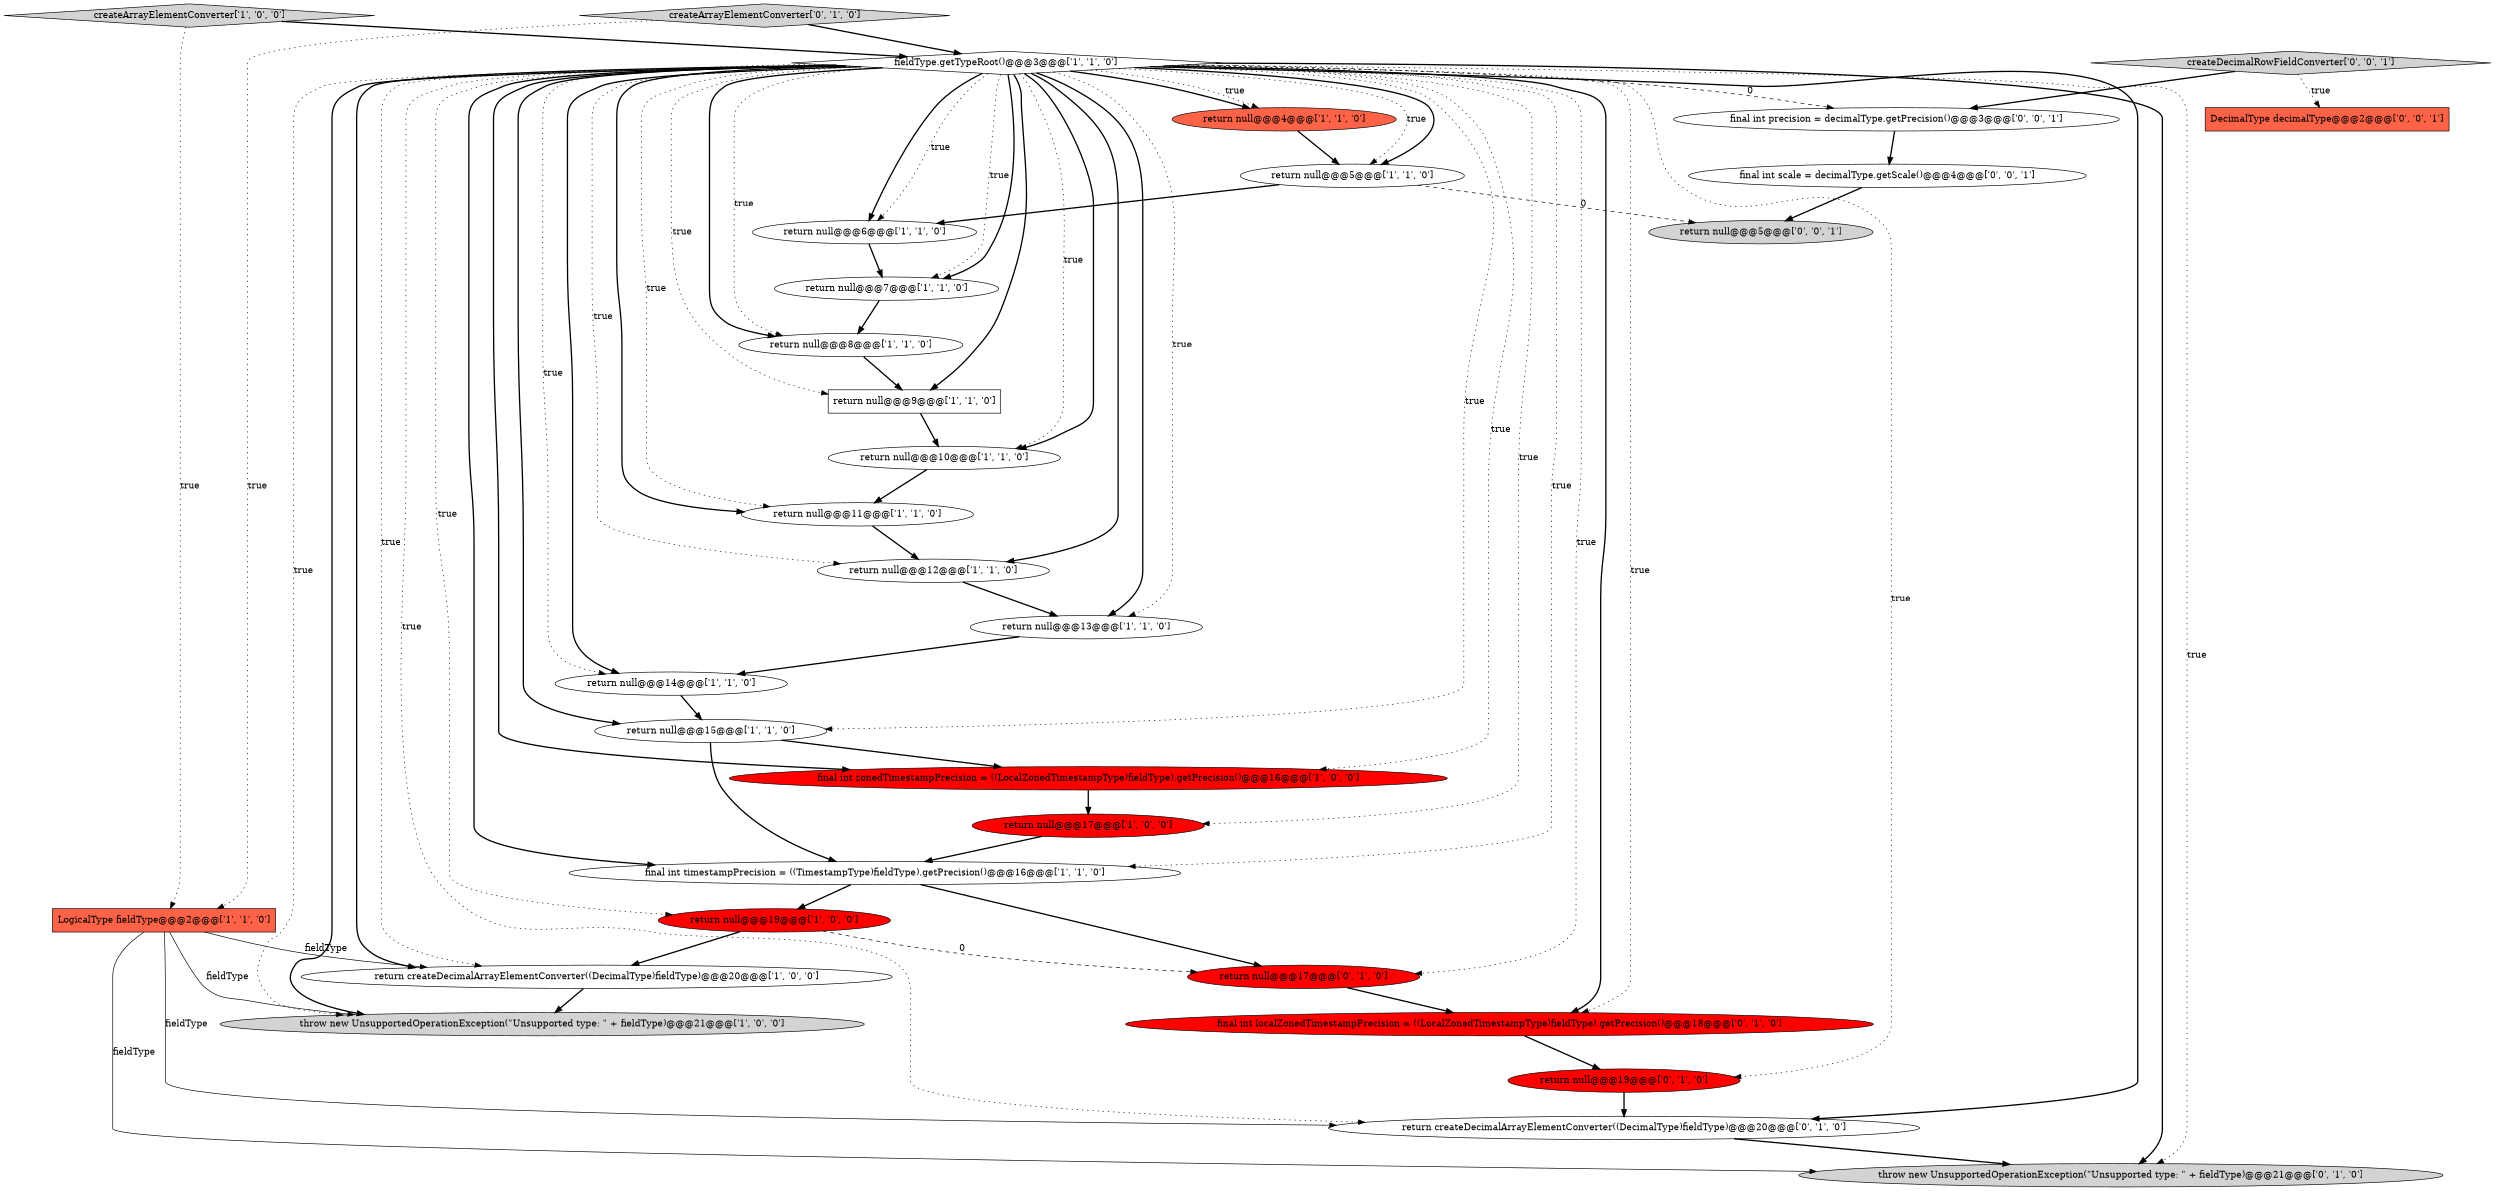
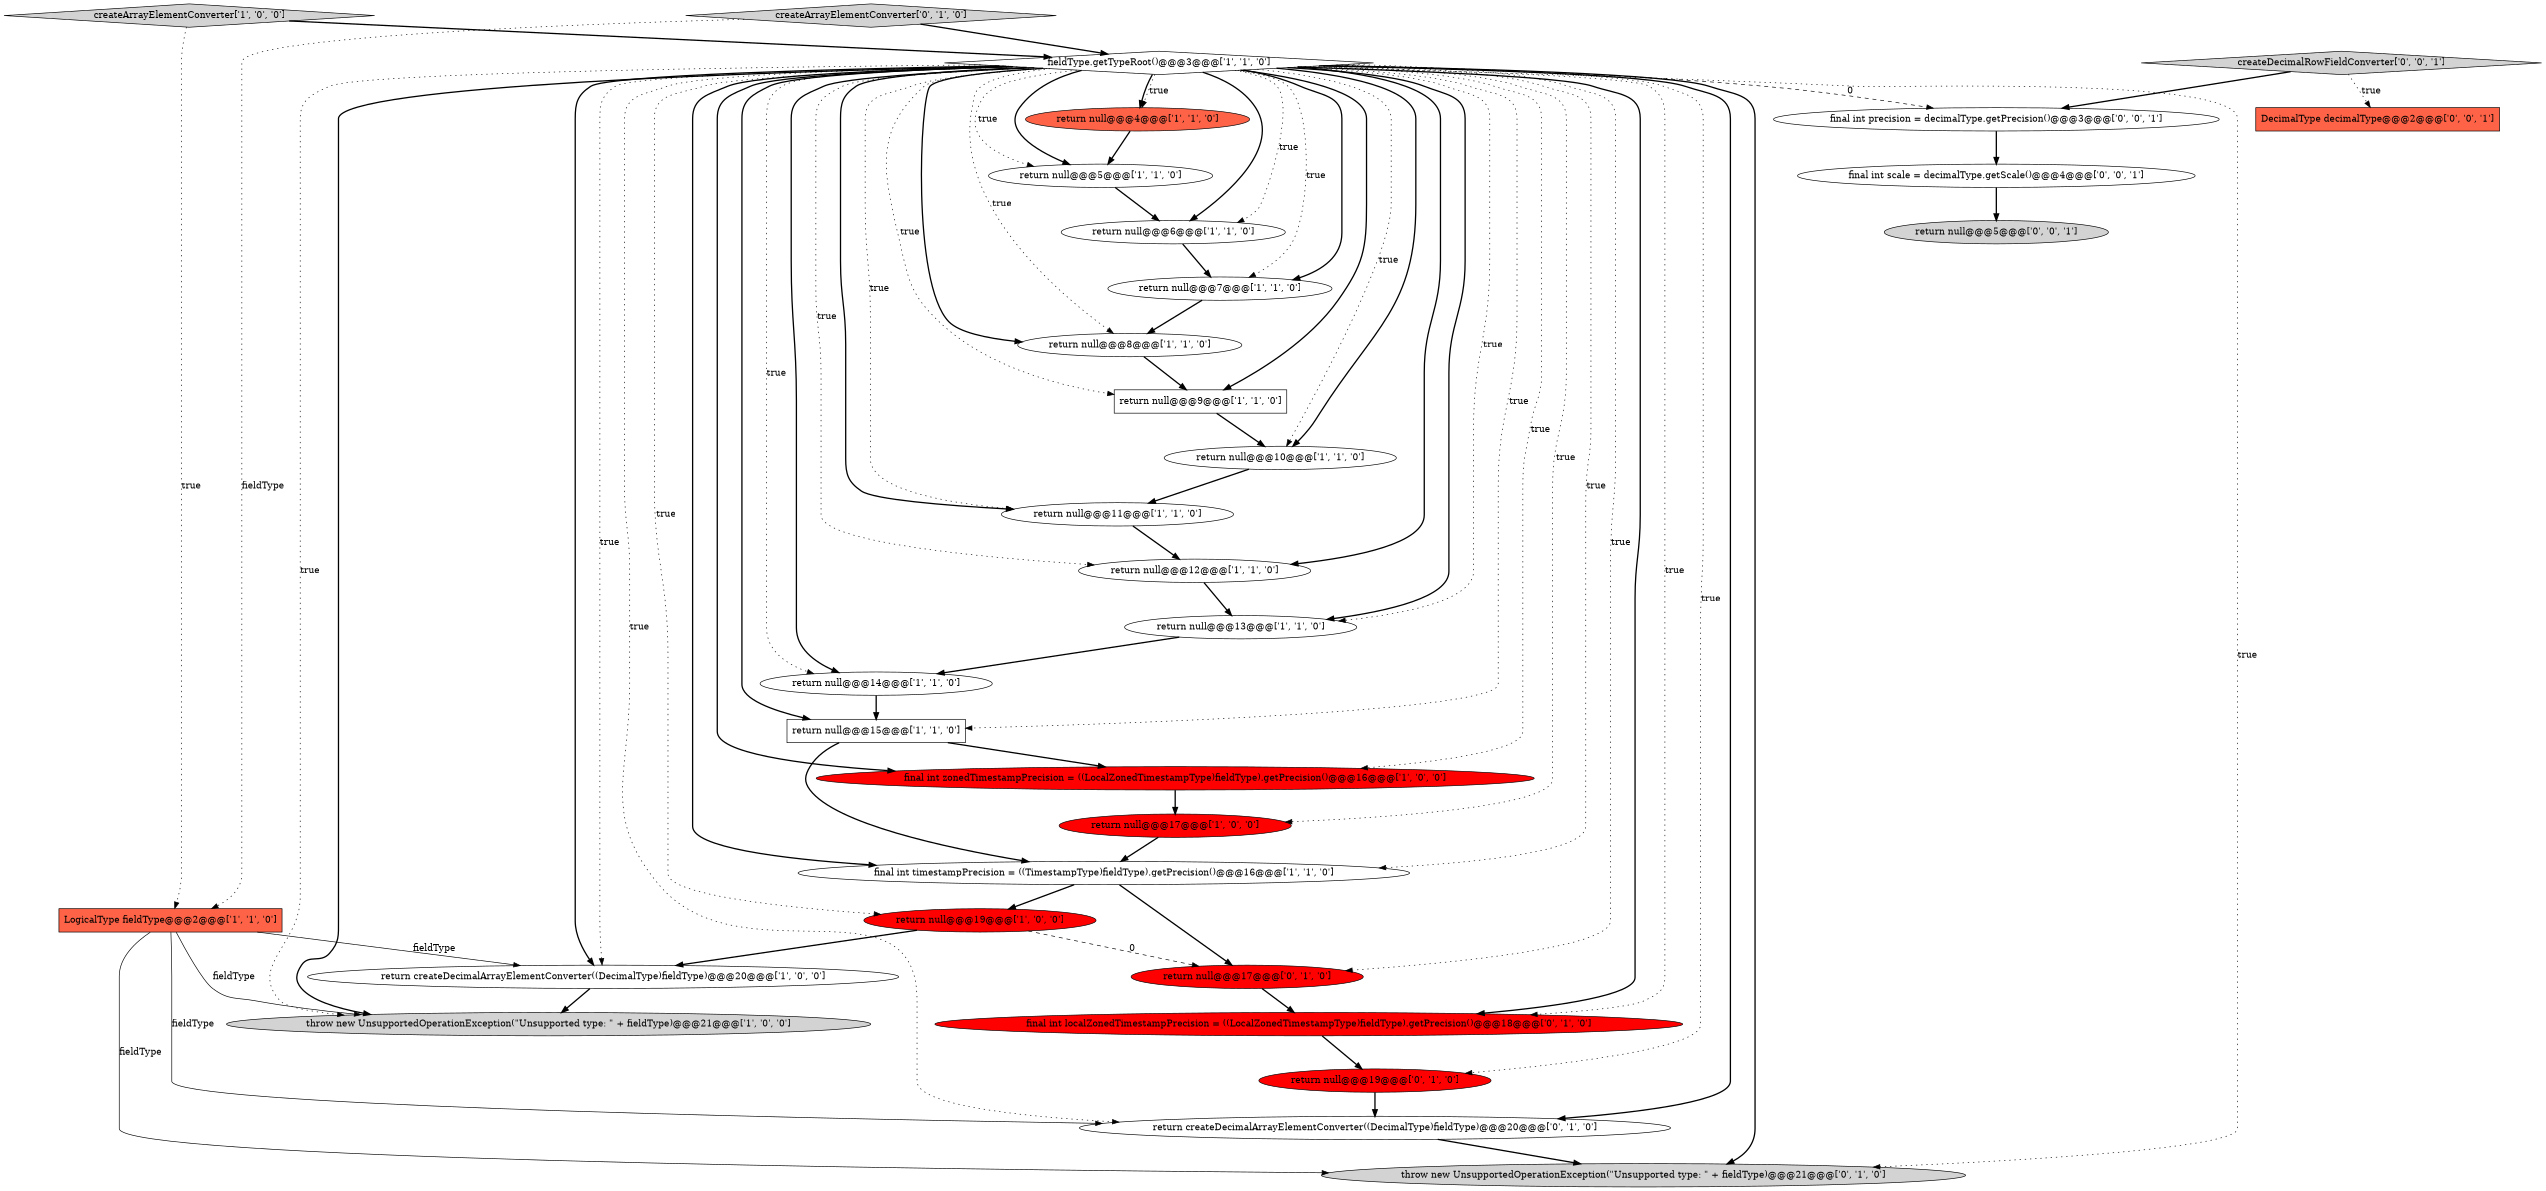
(1547, 203) -> none
(258, 486) -> (263, 486)
(711, 731) -> (876, 731)
